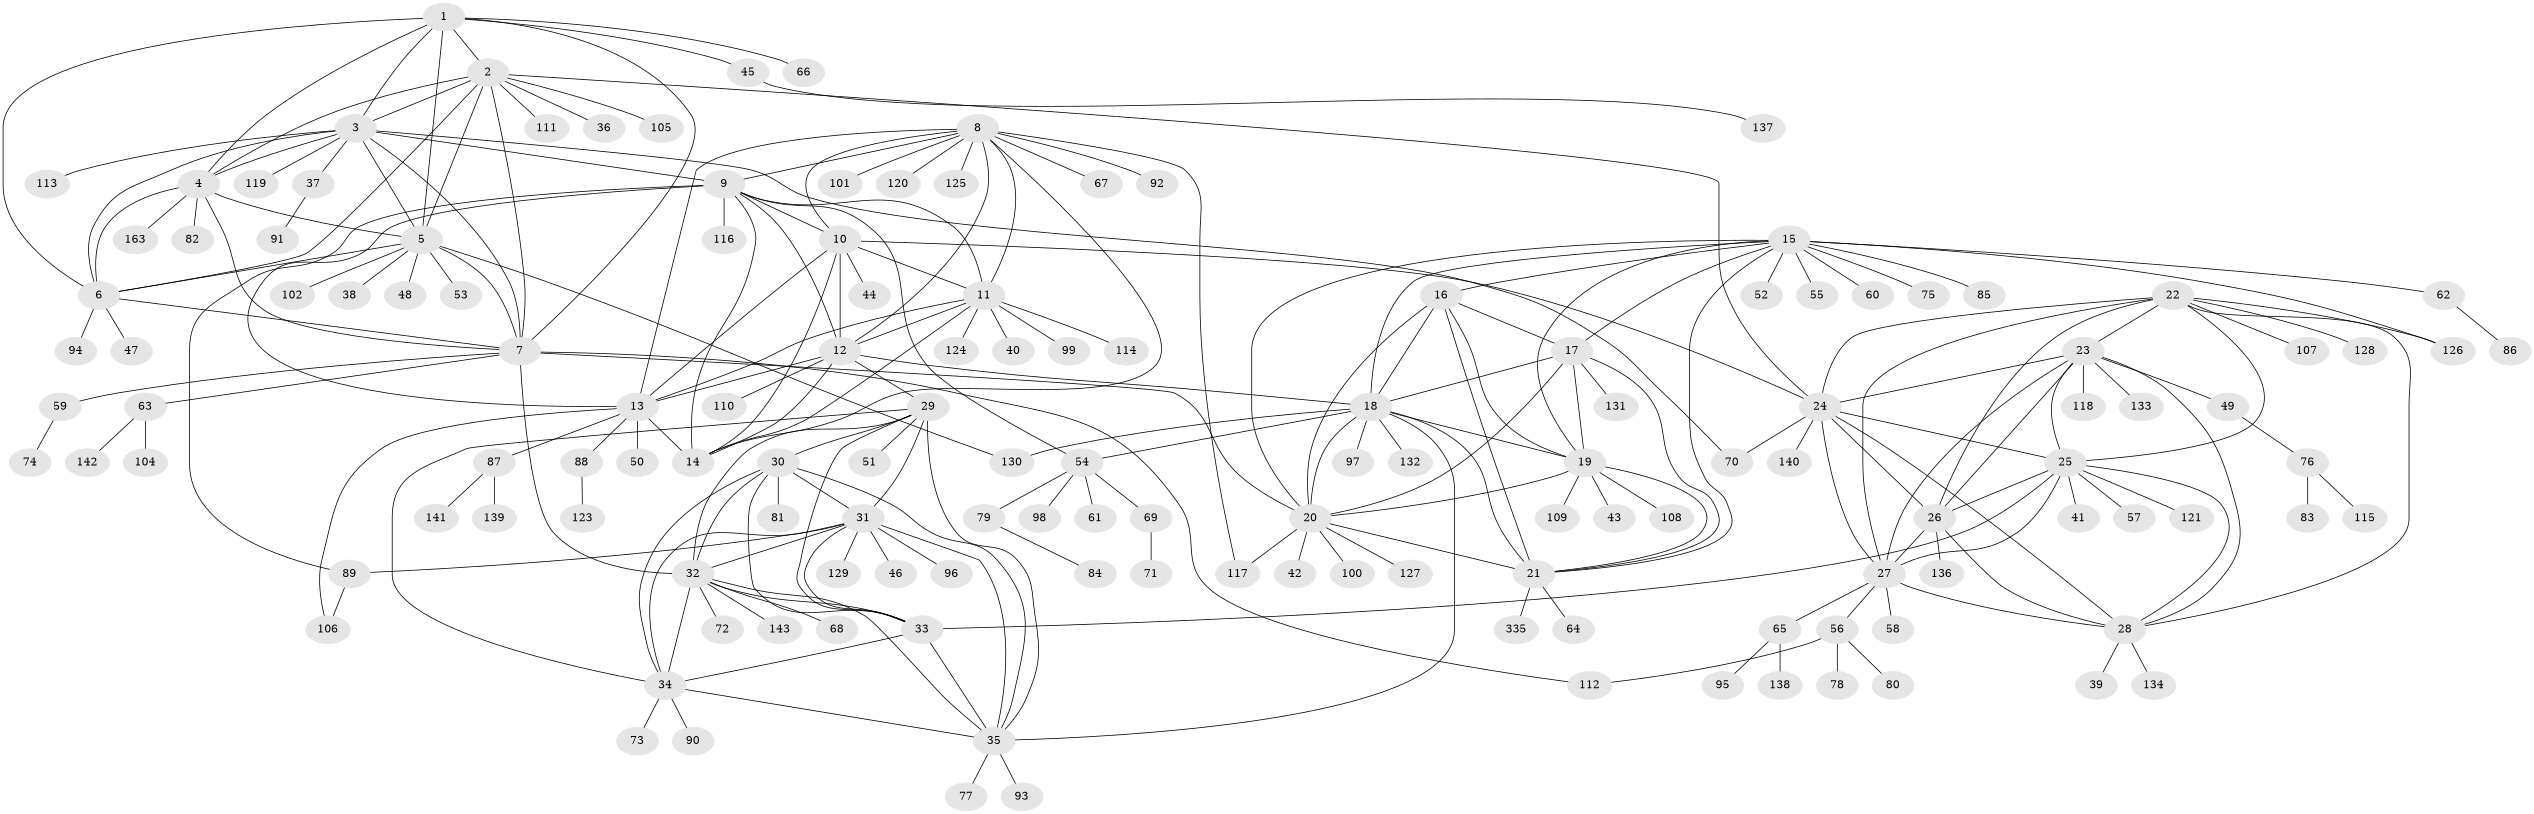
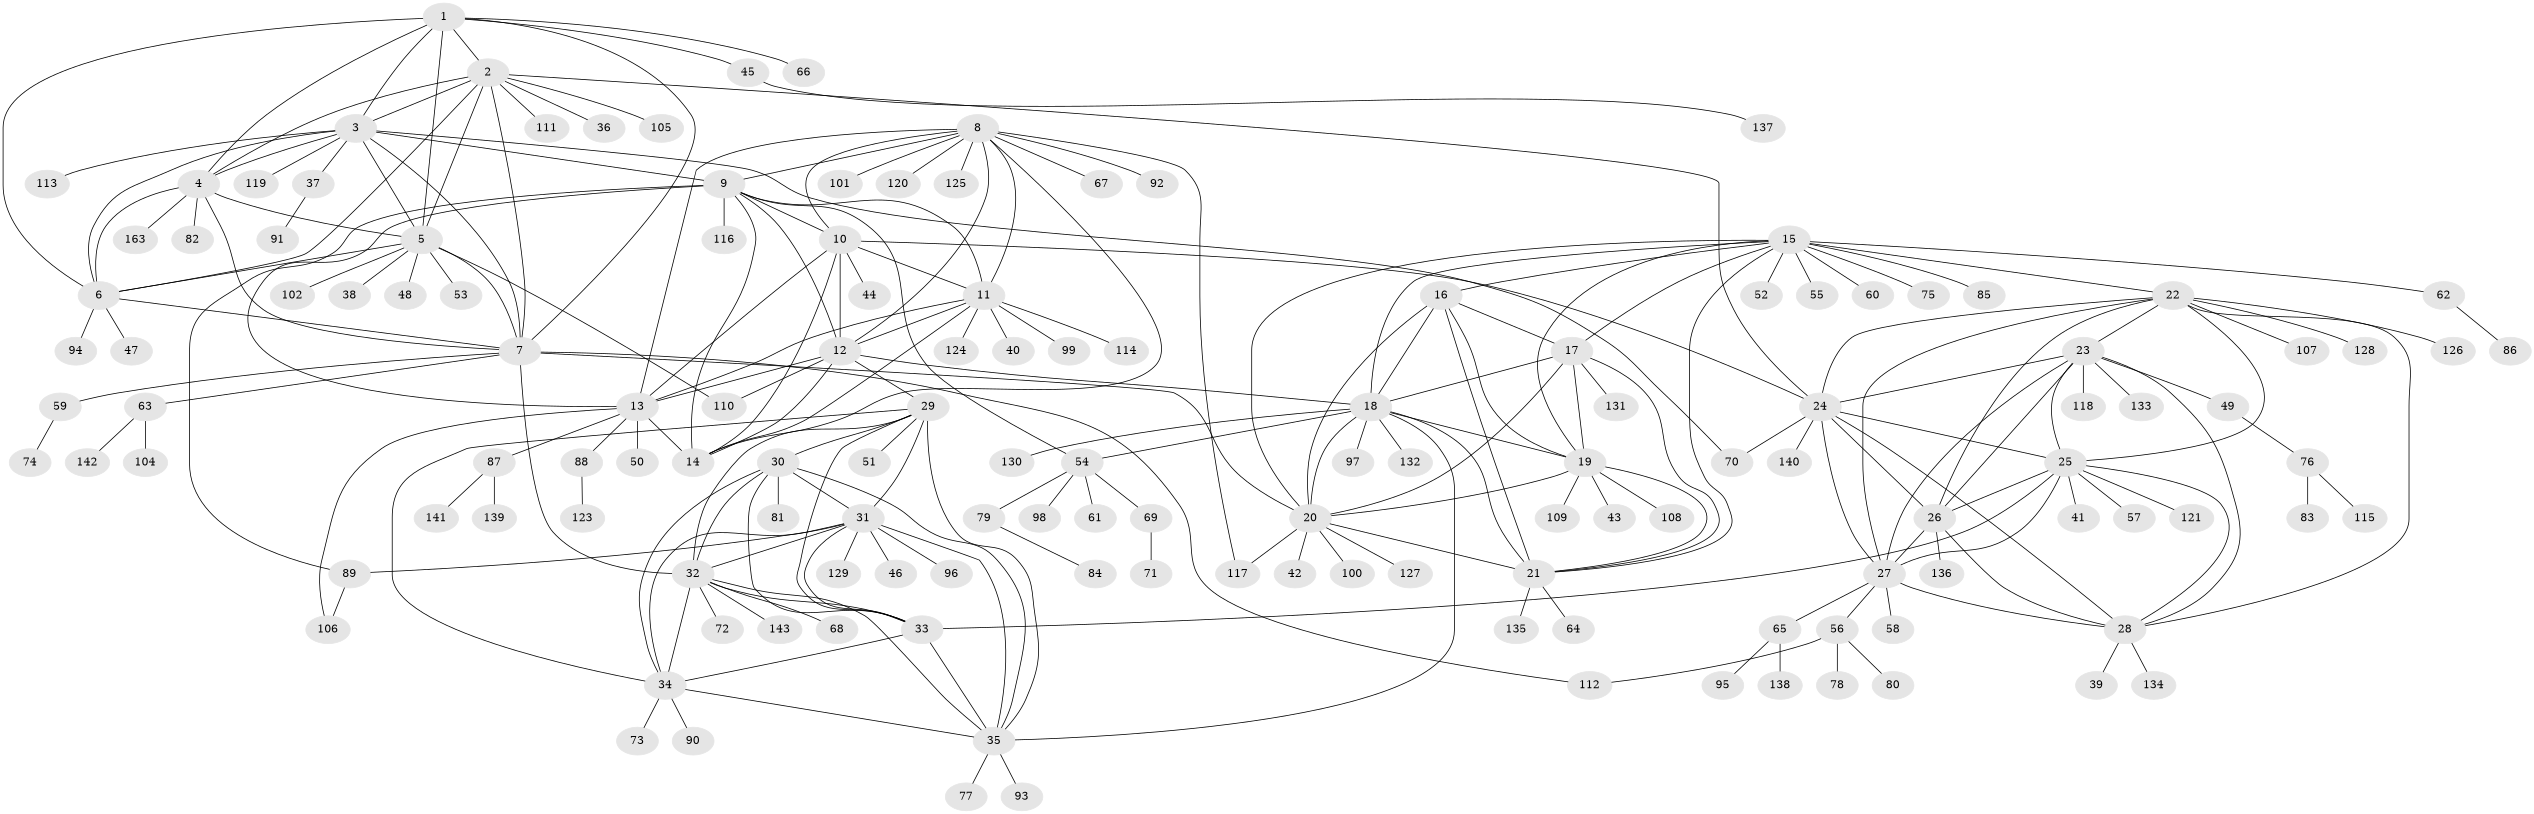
(2127, 270) -> (1981, 268)
(718, 348) -> (576, 318)
(1516, 630) -> (1516, 630)
